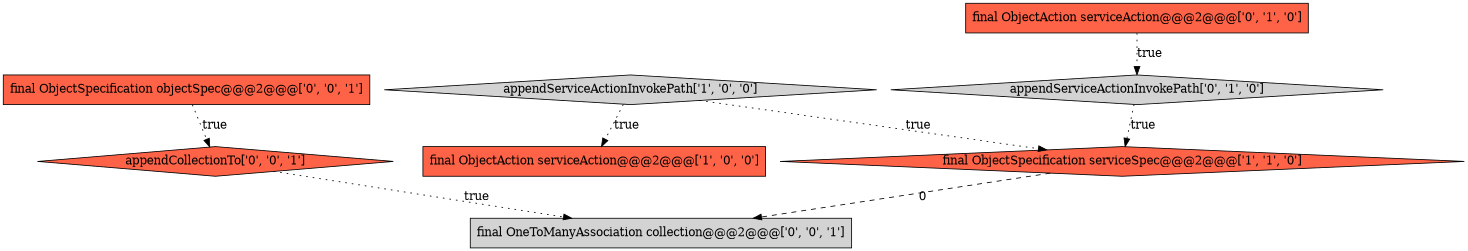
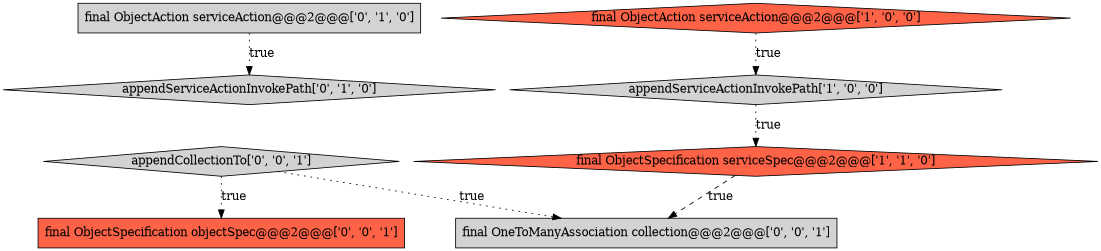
(1137, 18) -> (249, 18)
(1130, 121) -> none
(199, 122) -> (221, 193)
(614, 122) -> (756, 50)
(215, 161) -> (221, 161)
(594, 161) -> (756, 18)
(923, 197) -> (721, 197)
